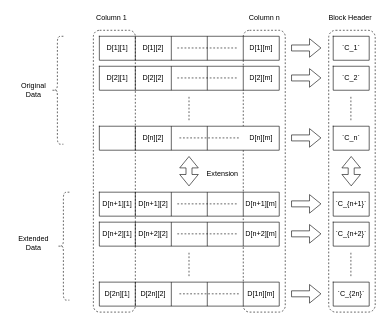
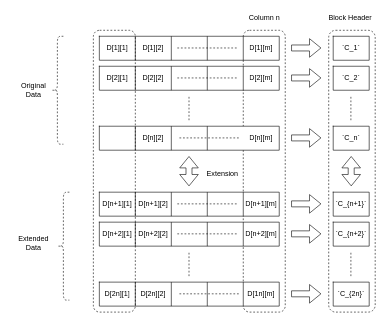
(111, 18) -> none
